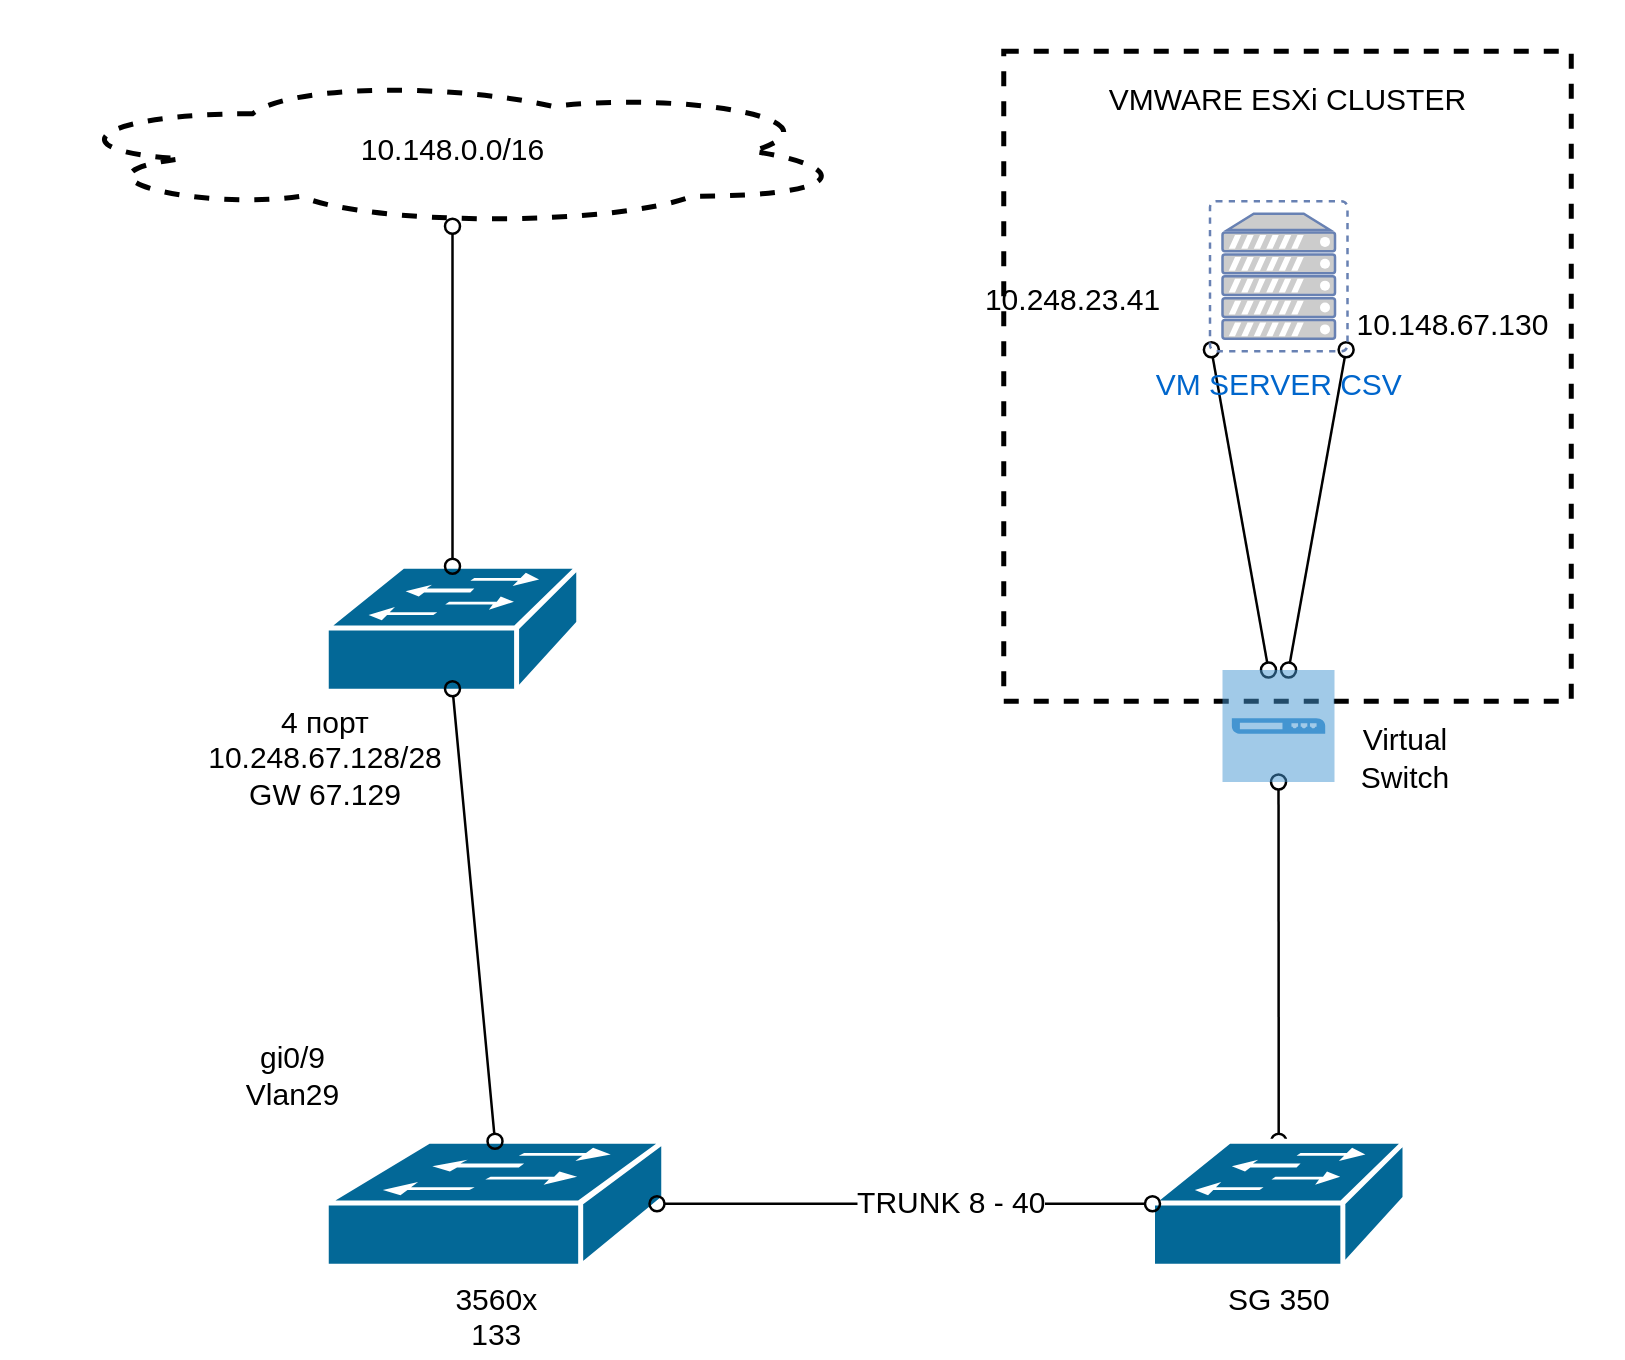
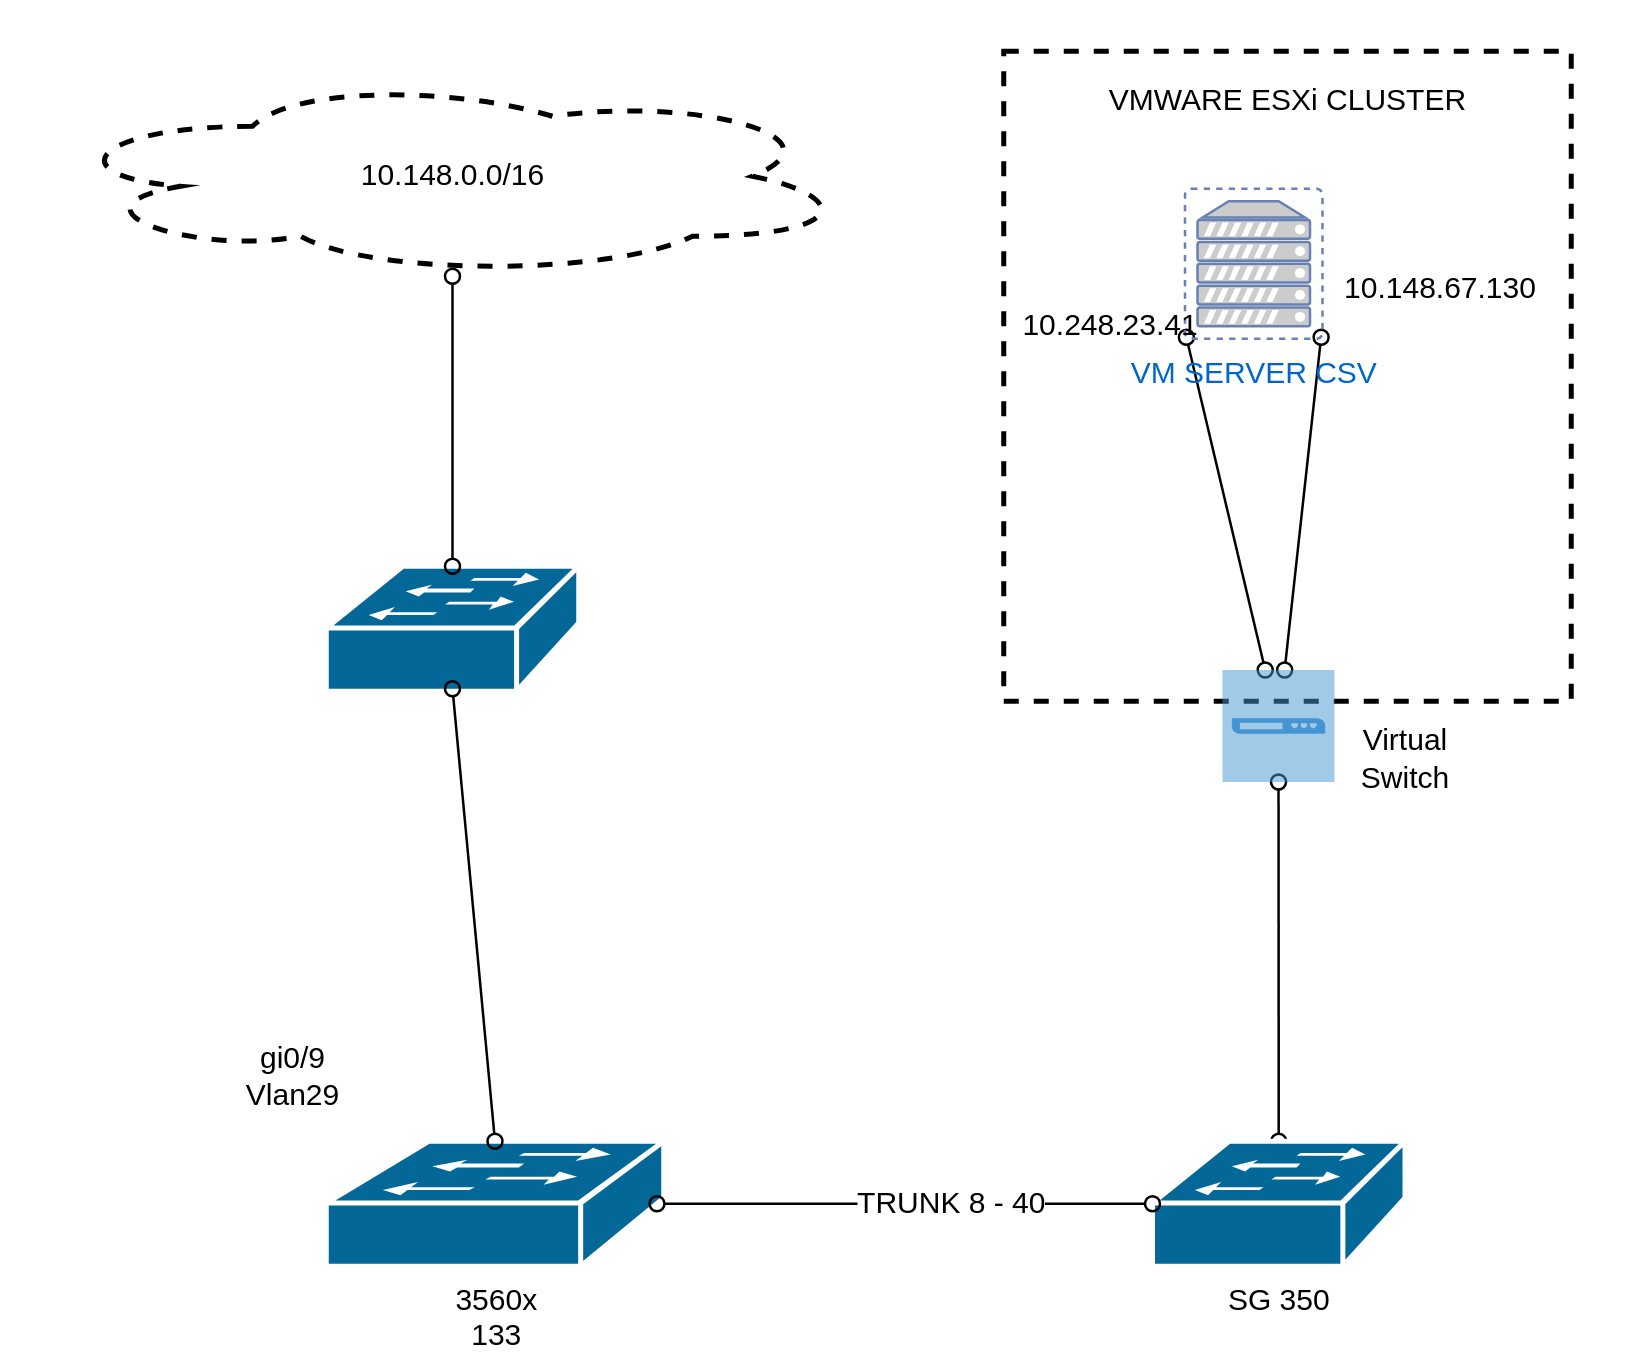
(453, 151) -> (453, 176)
(1279, 276) -> (1254, 264)
(1073, 301) -> (1110, 326)
(1454, 326) -> (1441, 289)
(326, 759) -> none
